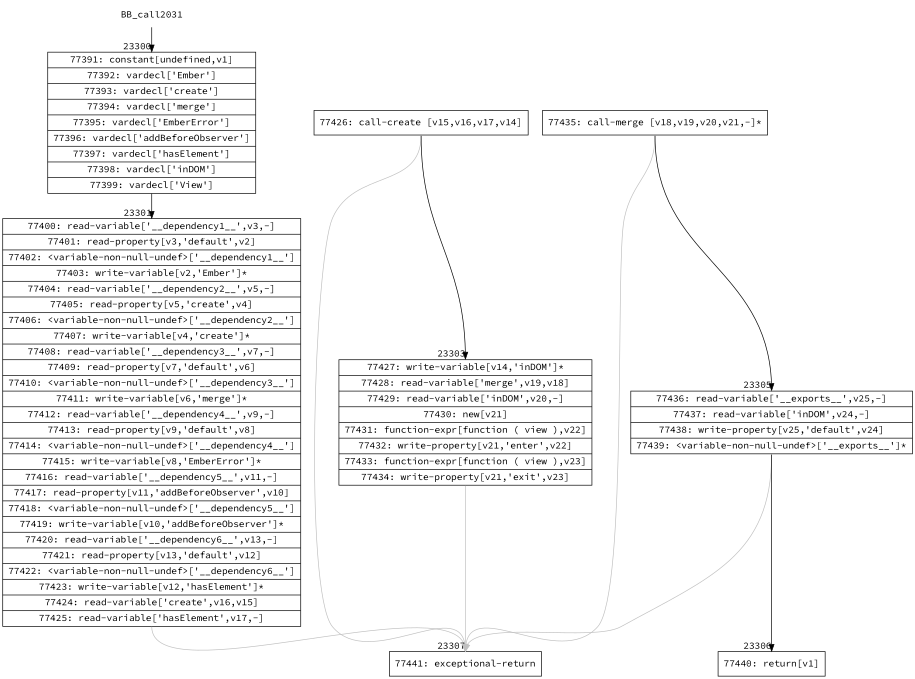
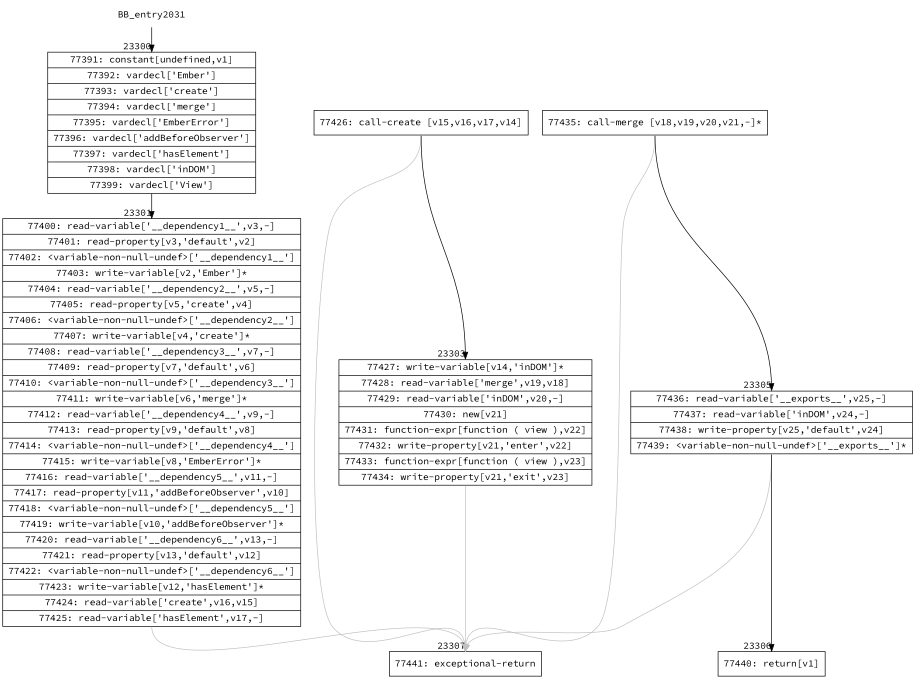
(152, 15) -> (152, 15)
